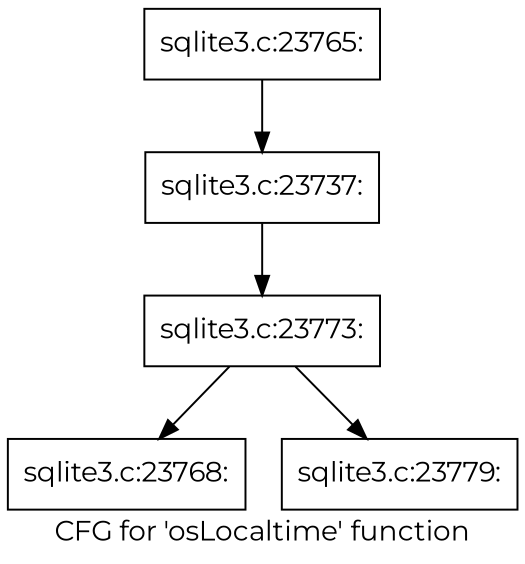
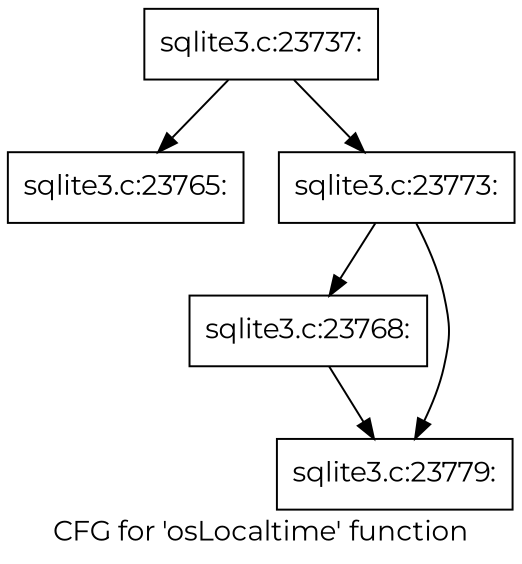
(262, 106) -> (200, 109)
none -> (346, 394)
